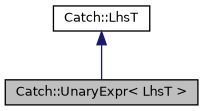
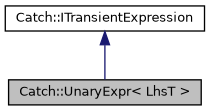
(102, 18) -> (105, 18)
